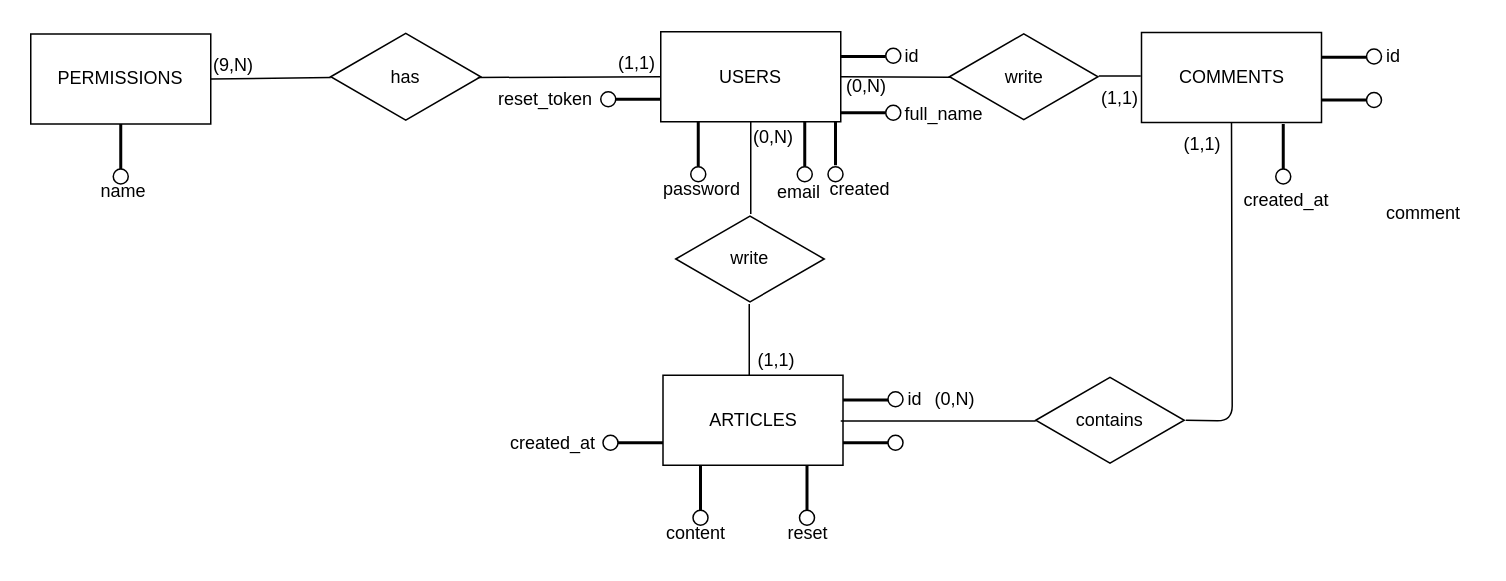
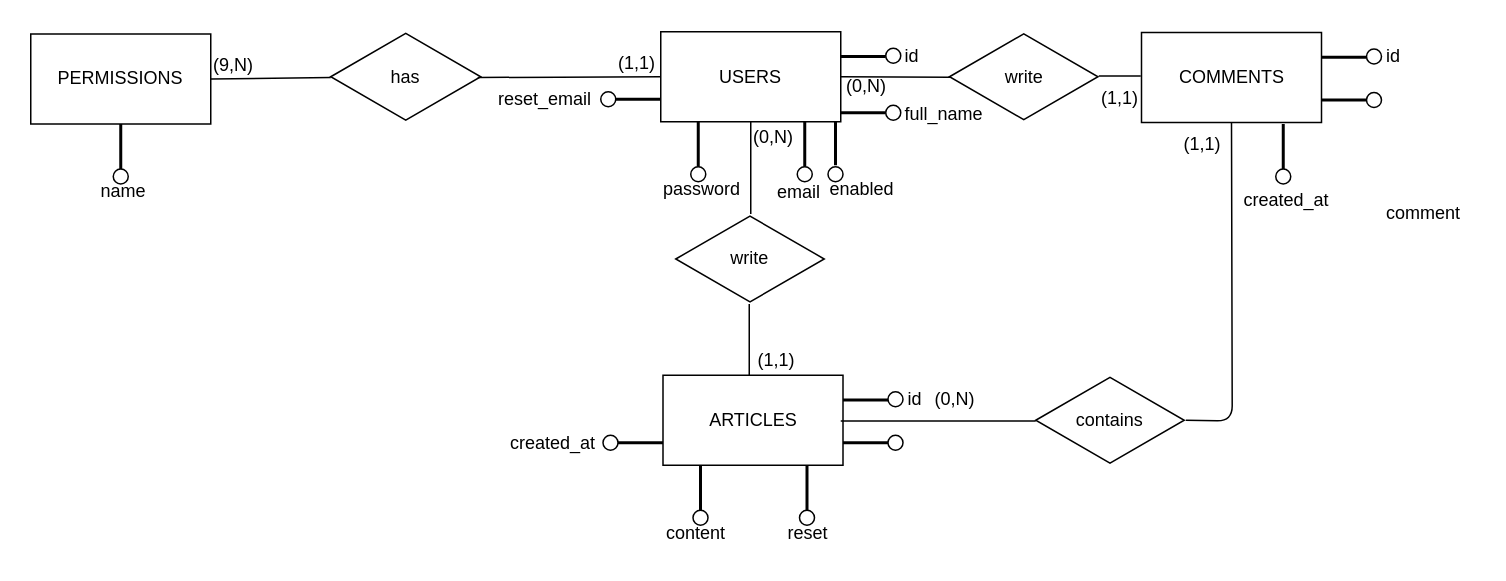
(554, 100) -> (550, 100)
(866, 190) -> (863, 190)
